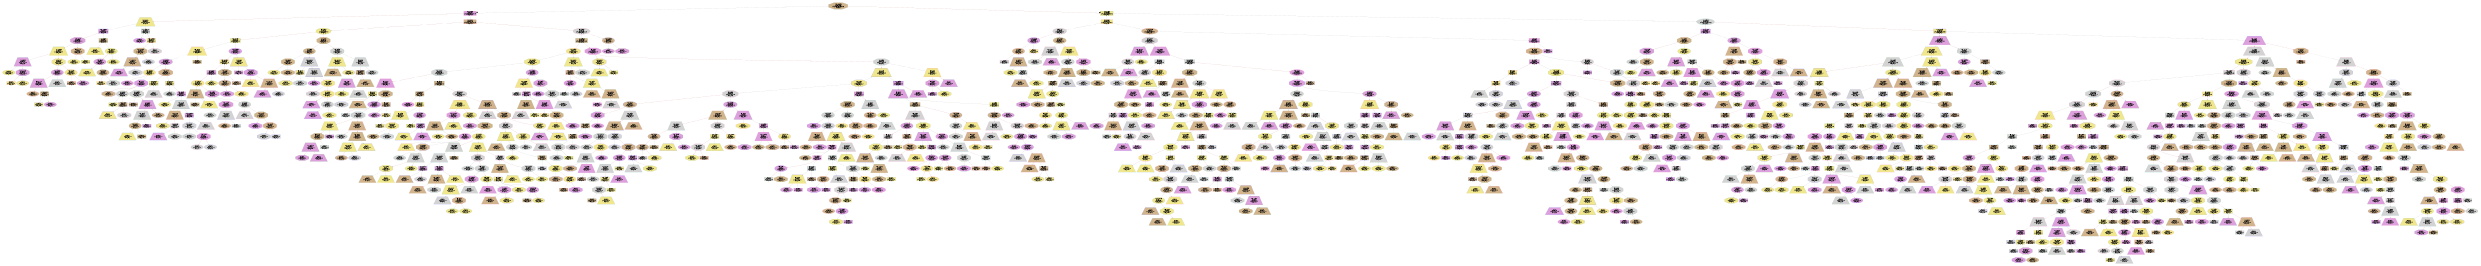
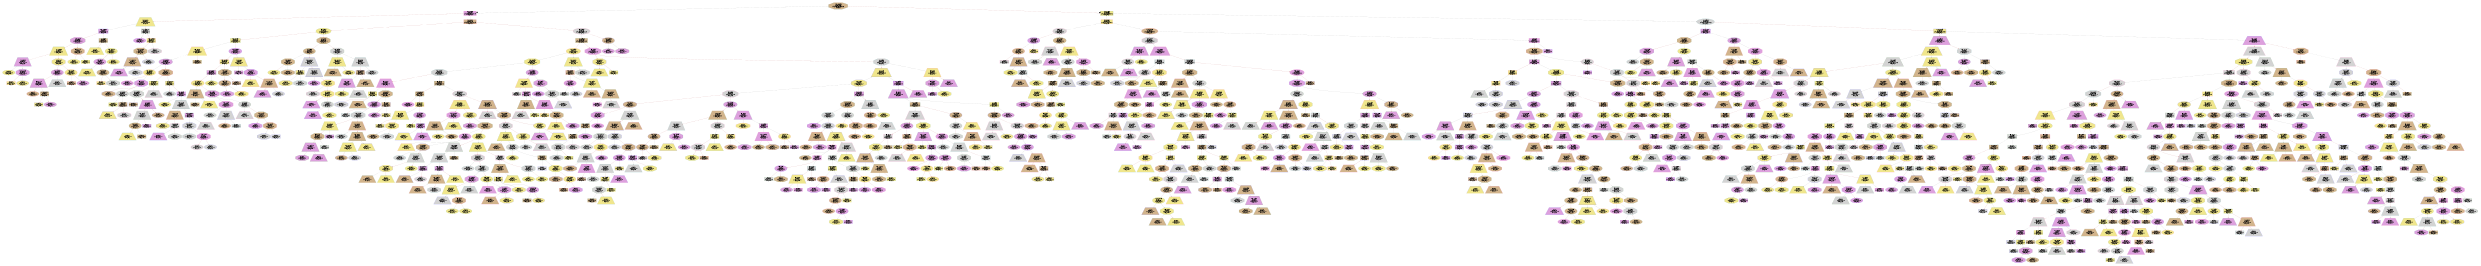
(1862, 126) -> none
